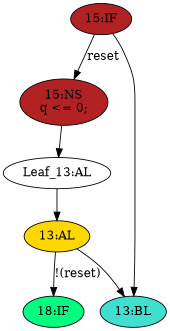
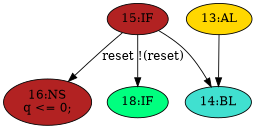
(64, 102) -> (48, 102)
(57, 173) -> none
(54, 270) -> (138, 56)
(133, 312) -> (218, 102)
